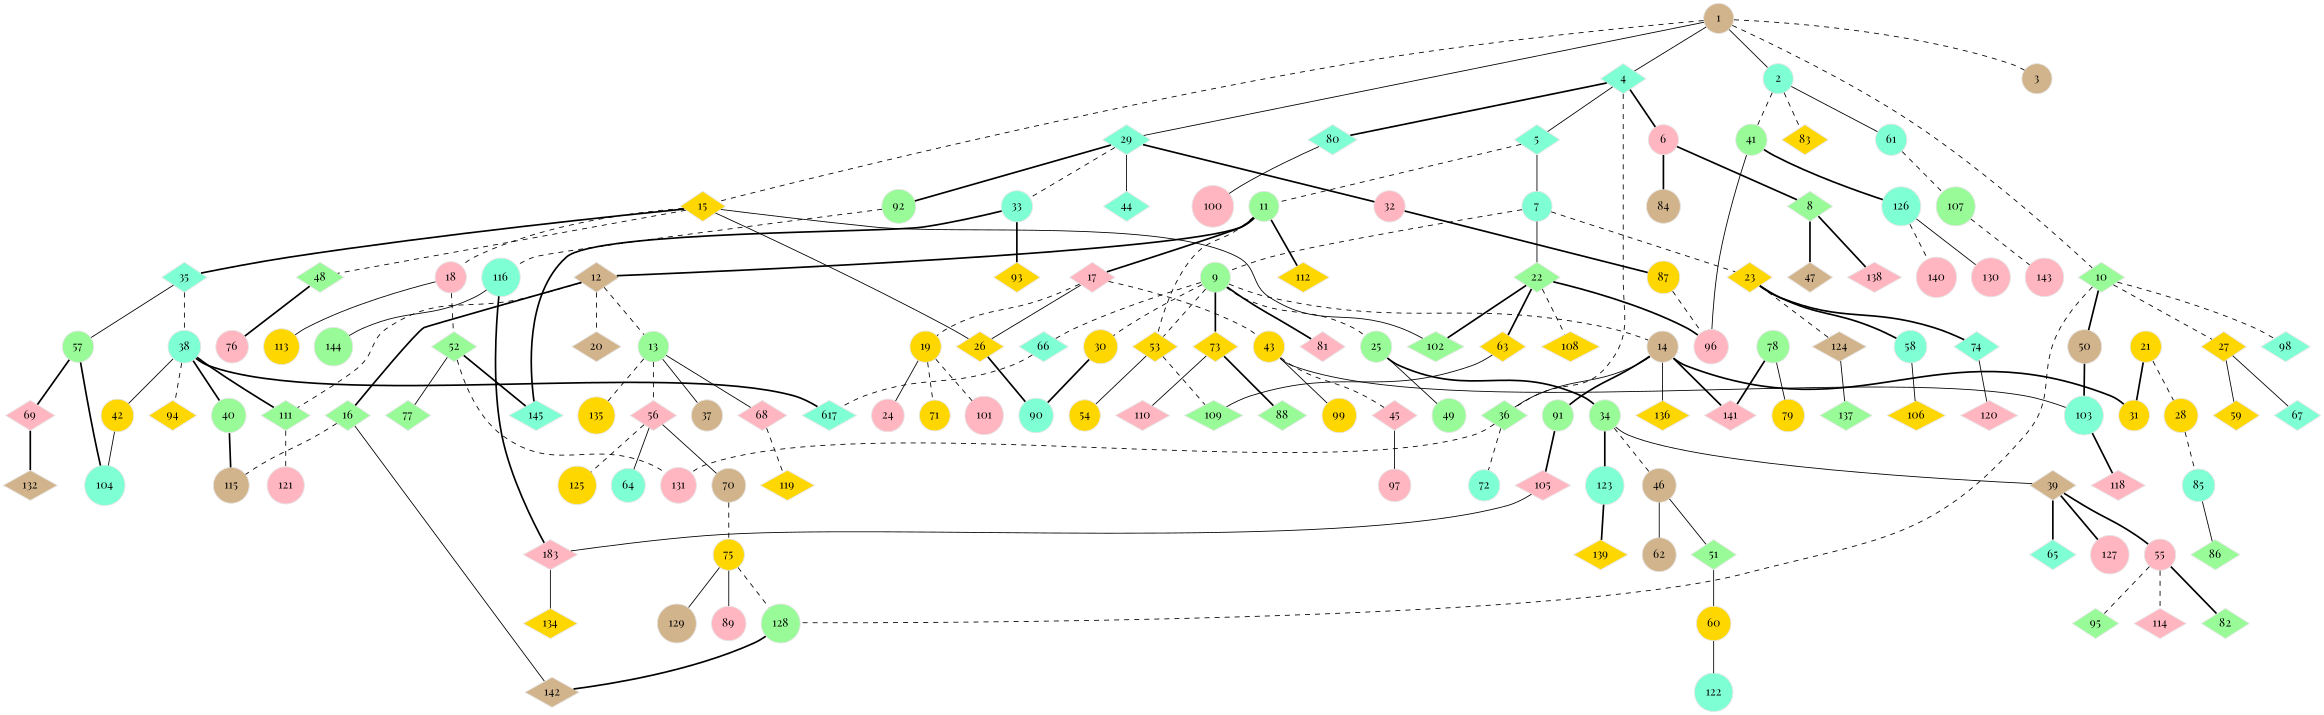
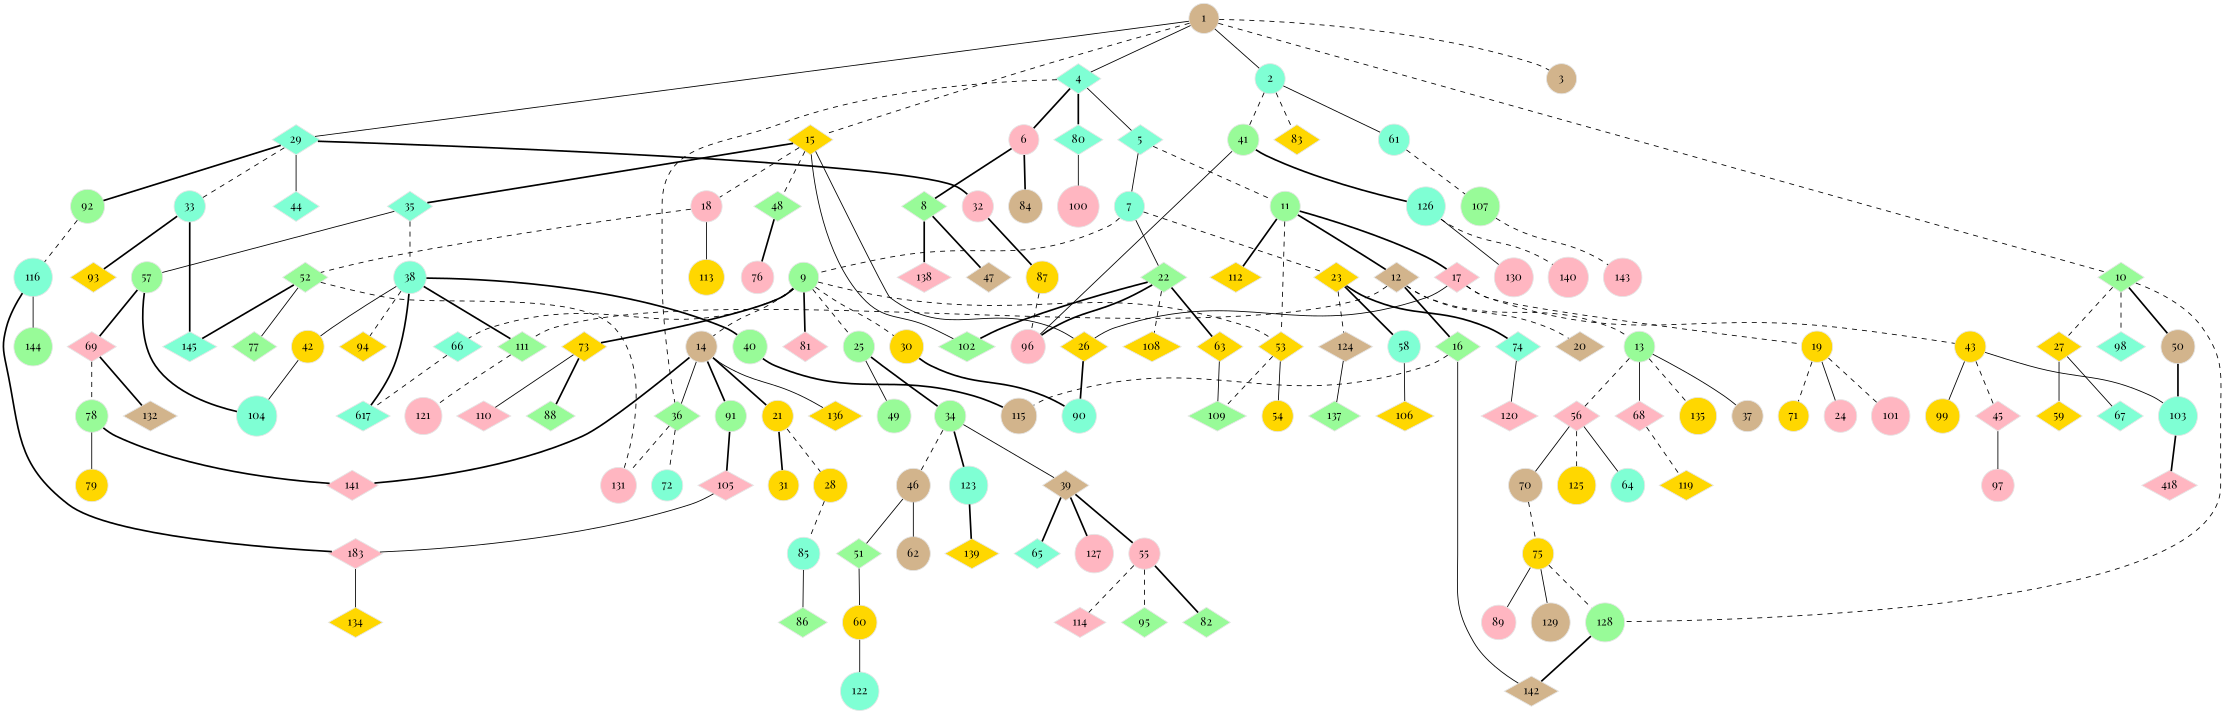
(1899, 380) -> (740, 381)
none -> (92, 381)
(2118, 485) -> (2170, 485)
